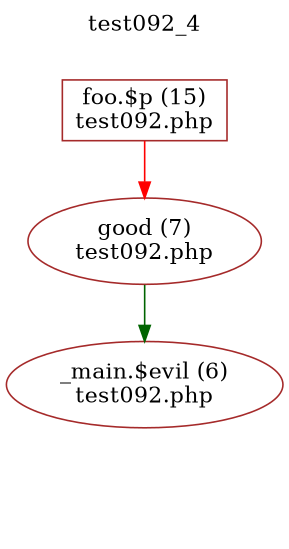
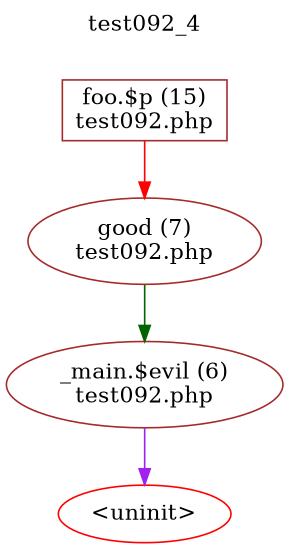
none -> (145, 514)
